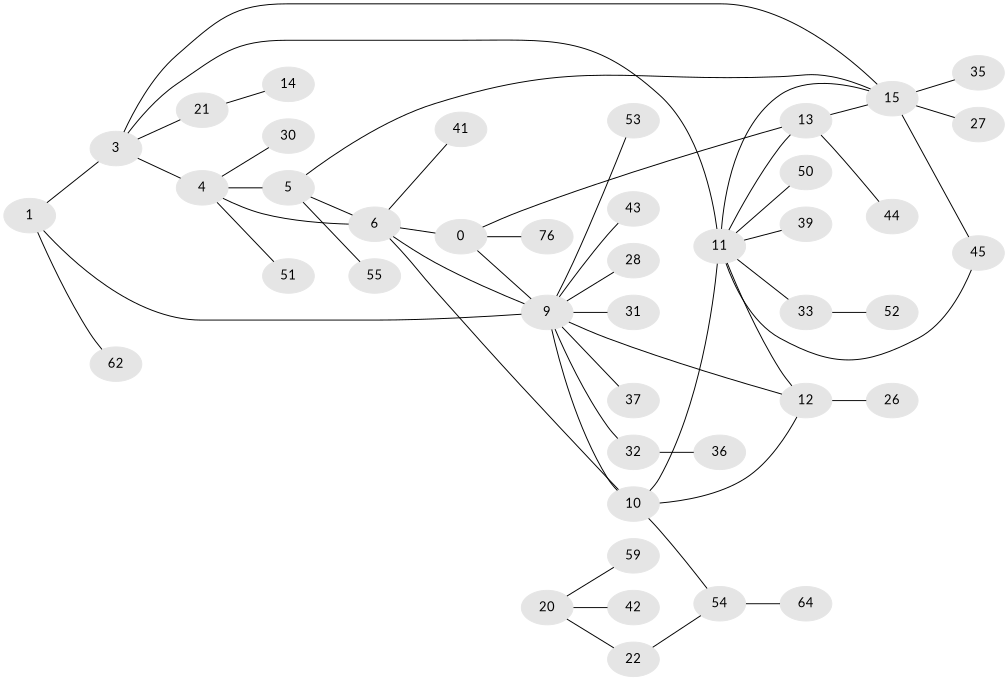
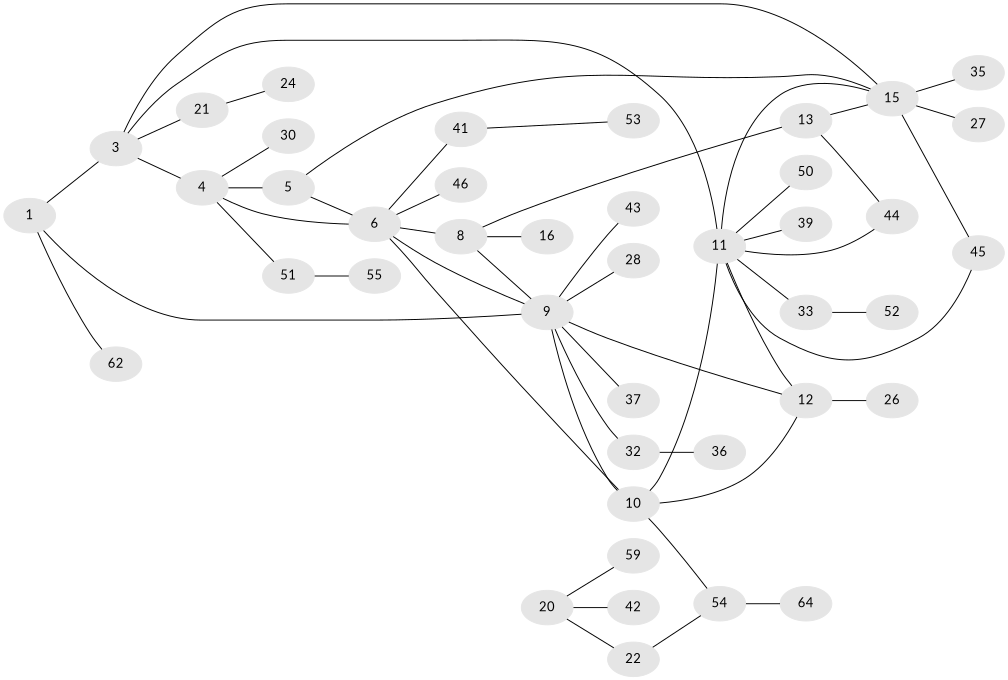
(288, 84) -> (288, 84)
(757, 181) -> (812, 254)
none -> (461, 185)
(593, 217) -> (547, 125)
(332, 232) -> (332, 276)
(461, 237) -> (461, 237)
(547, 237) -> (547, 237)
(633, 312) -> none
